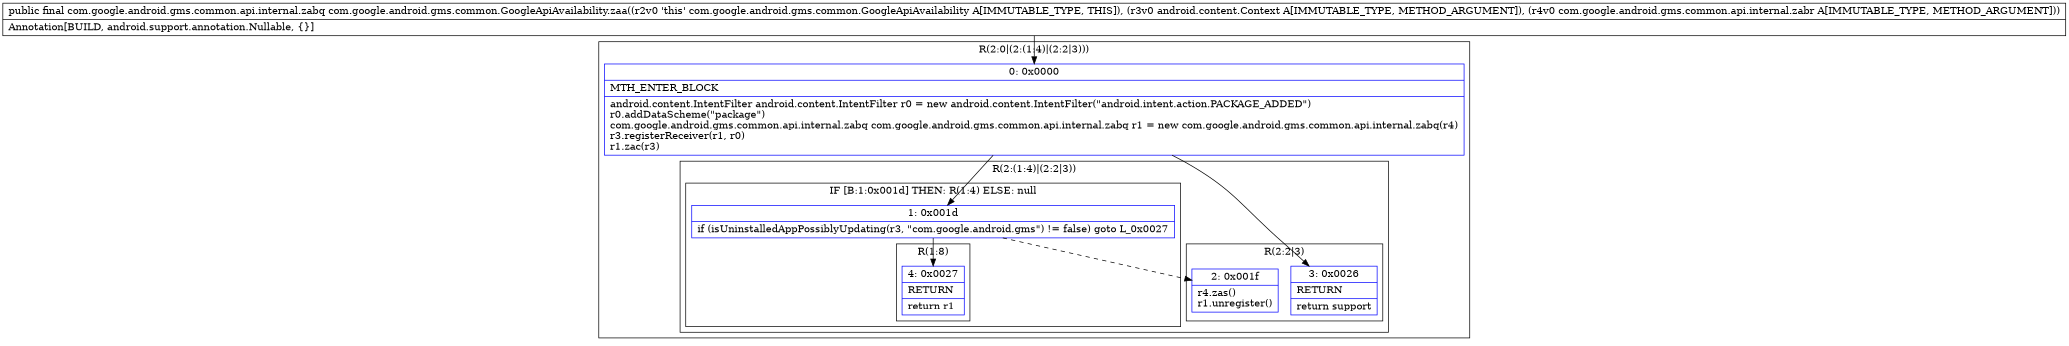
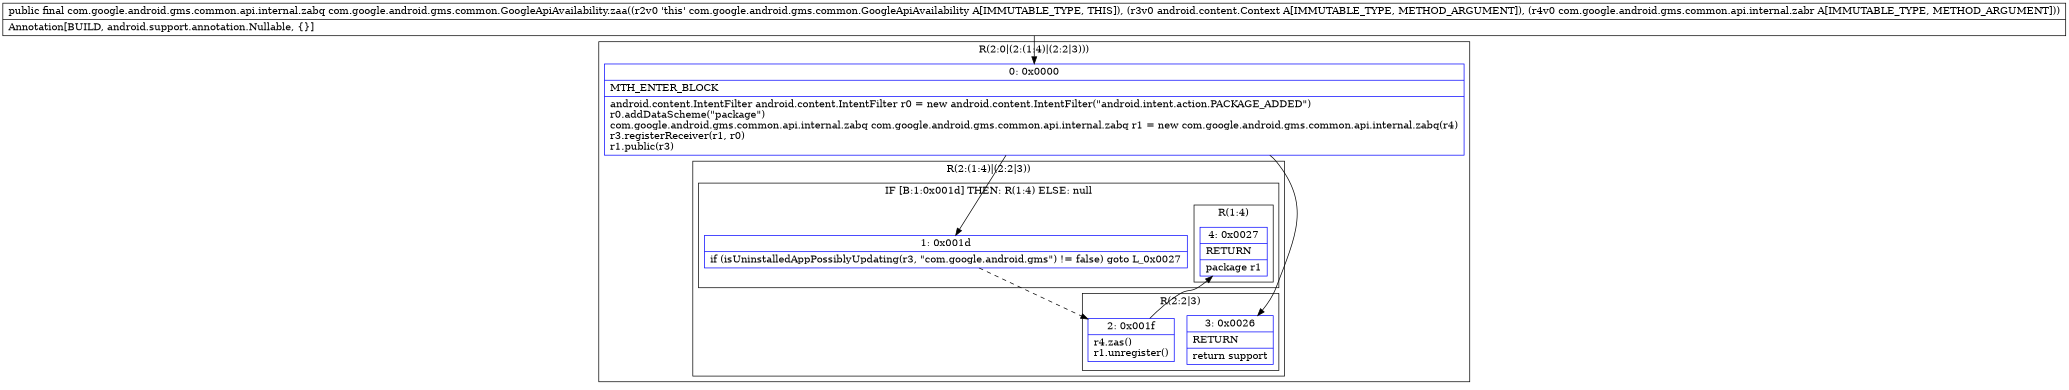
(635, 147) -> (642, 147)
(933, 248) -> (1173, 298)
(933, 252) -> (1234, 213)
(931, 306) -> (1234, 268)
